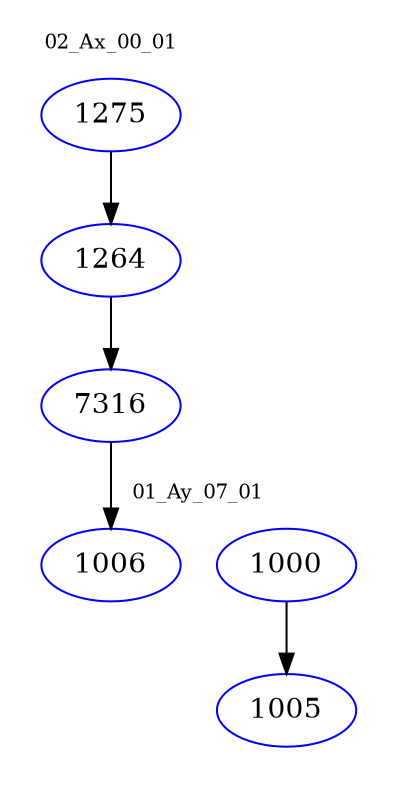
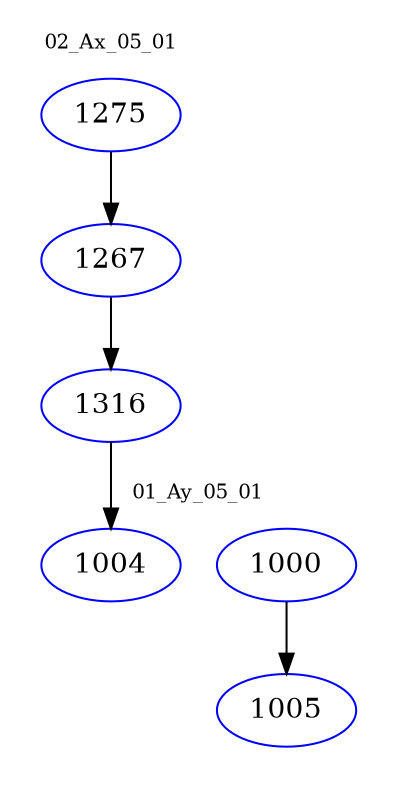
(111, 43) -> (111, 43)
(111, 260) -> (111, 260)
(111, 406) -> (111, 406)
(198, 493) -> (198, 493)
(111, 565) -> (111, 565)
